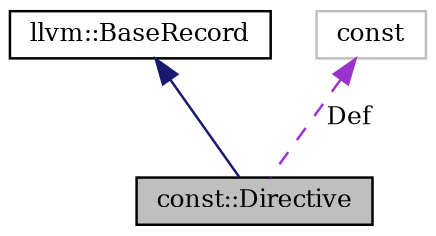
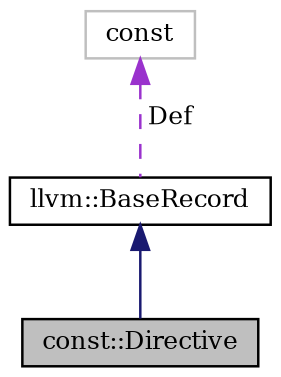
(305, 128) -> (140, 131)
